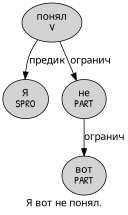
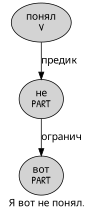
(91, 61) -> (59, 61)
(26, 99) -> none
